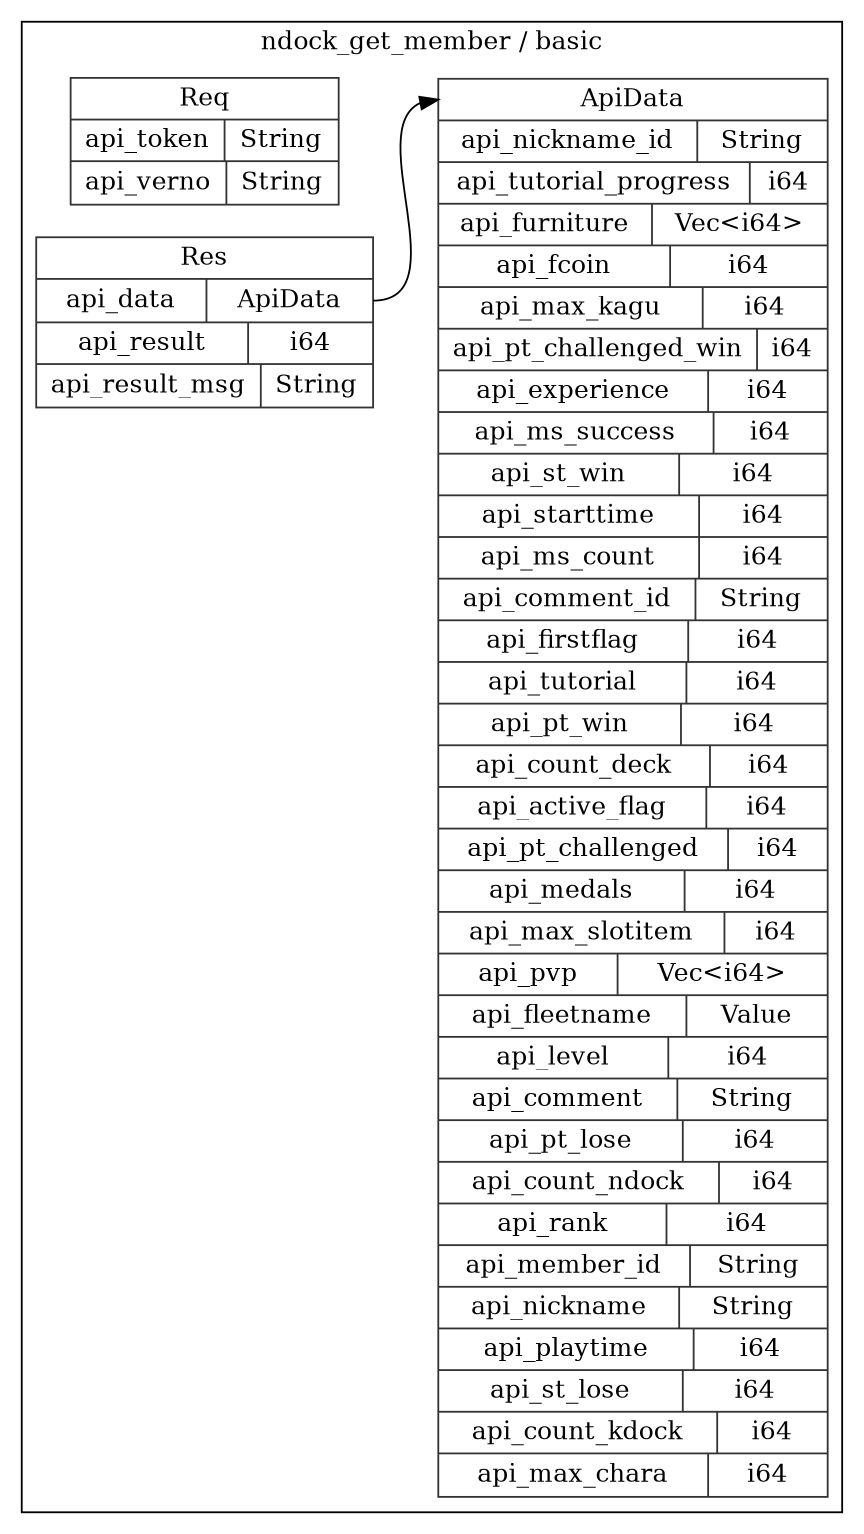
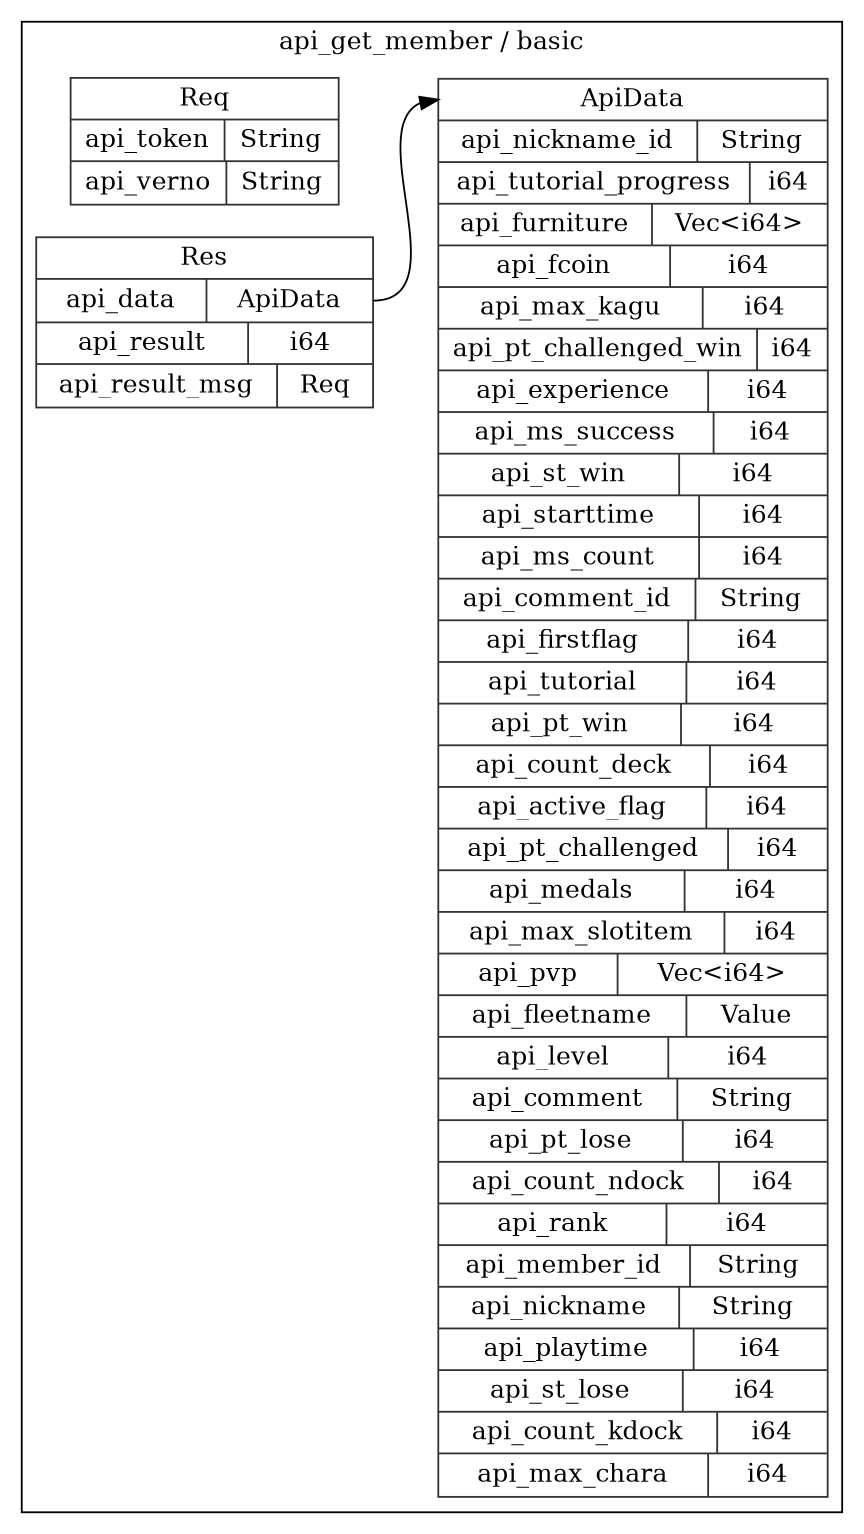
(432, 43) -> (432, 43)
(317, 385) -> (325, 385)
